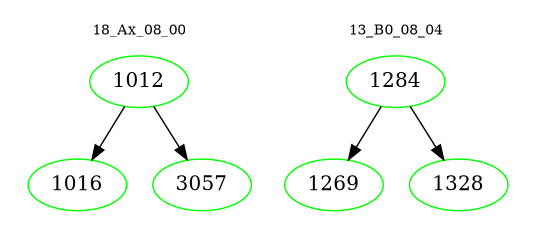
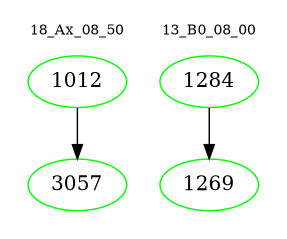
(140, 31) -> (77, 31)
(396, 31) -> (209, 31)
(77, 185) -> none
(459, 185) -> none
